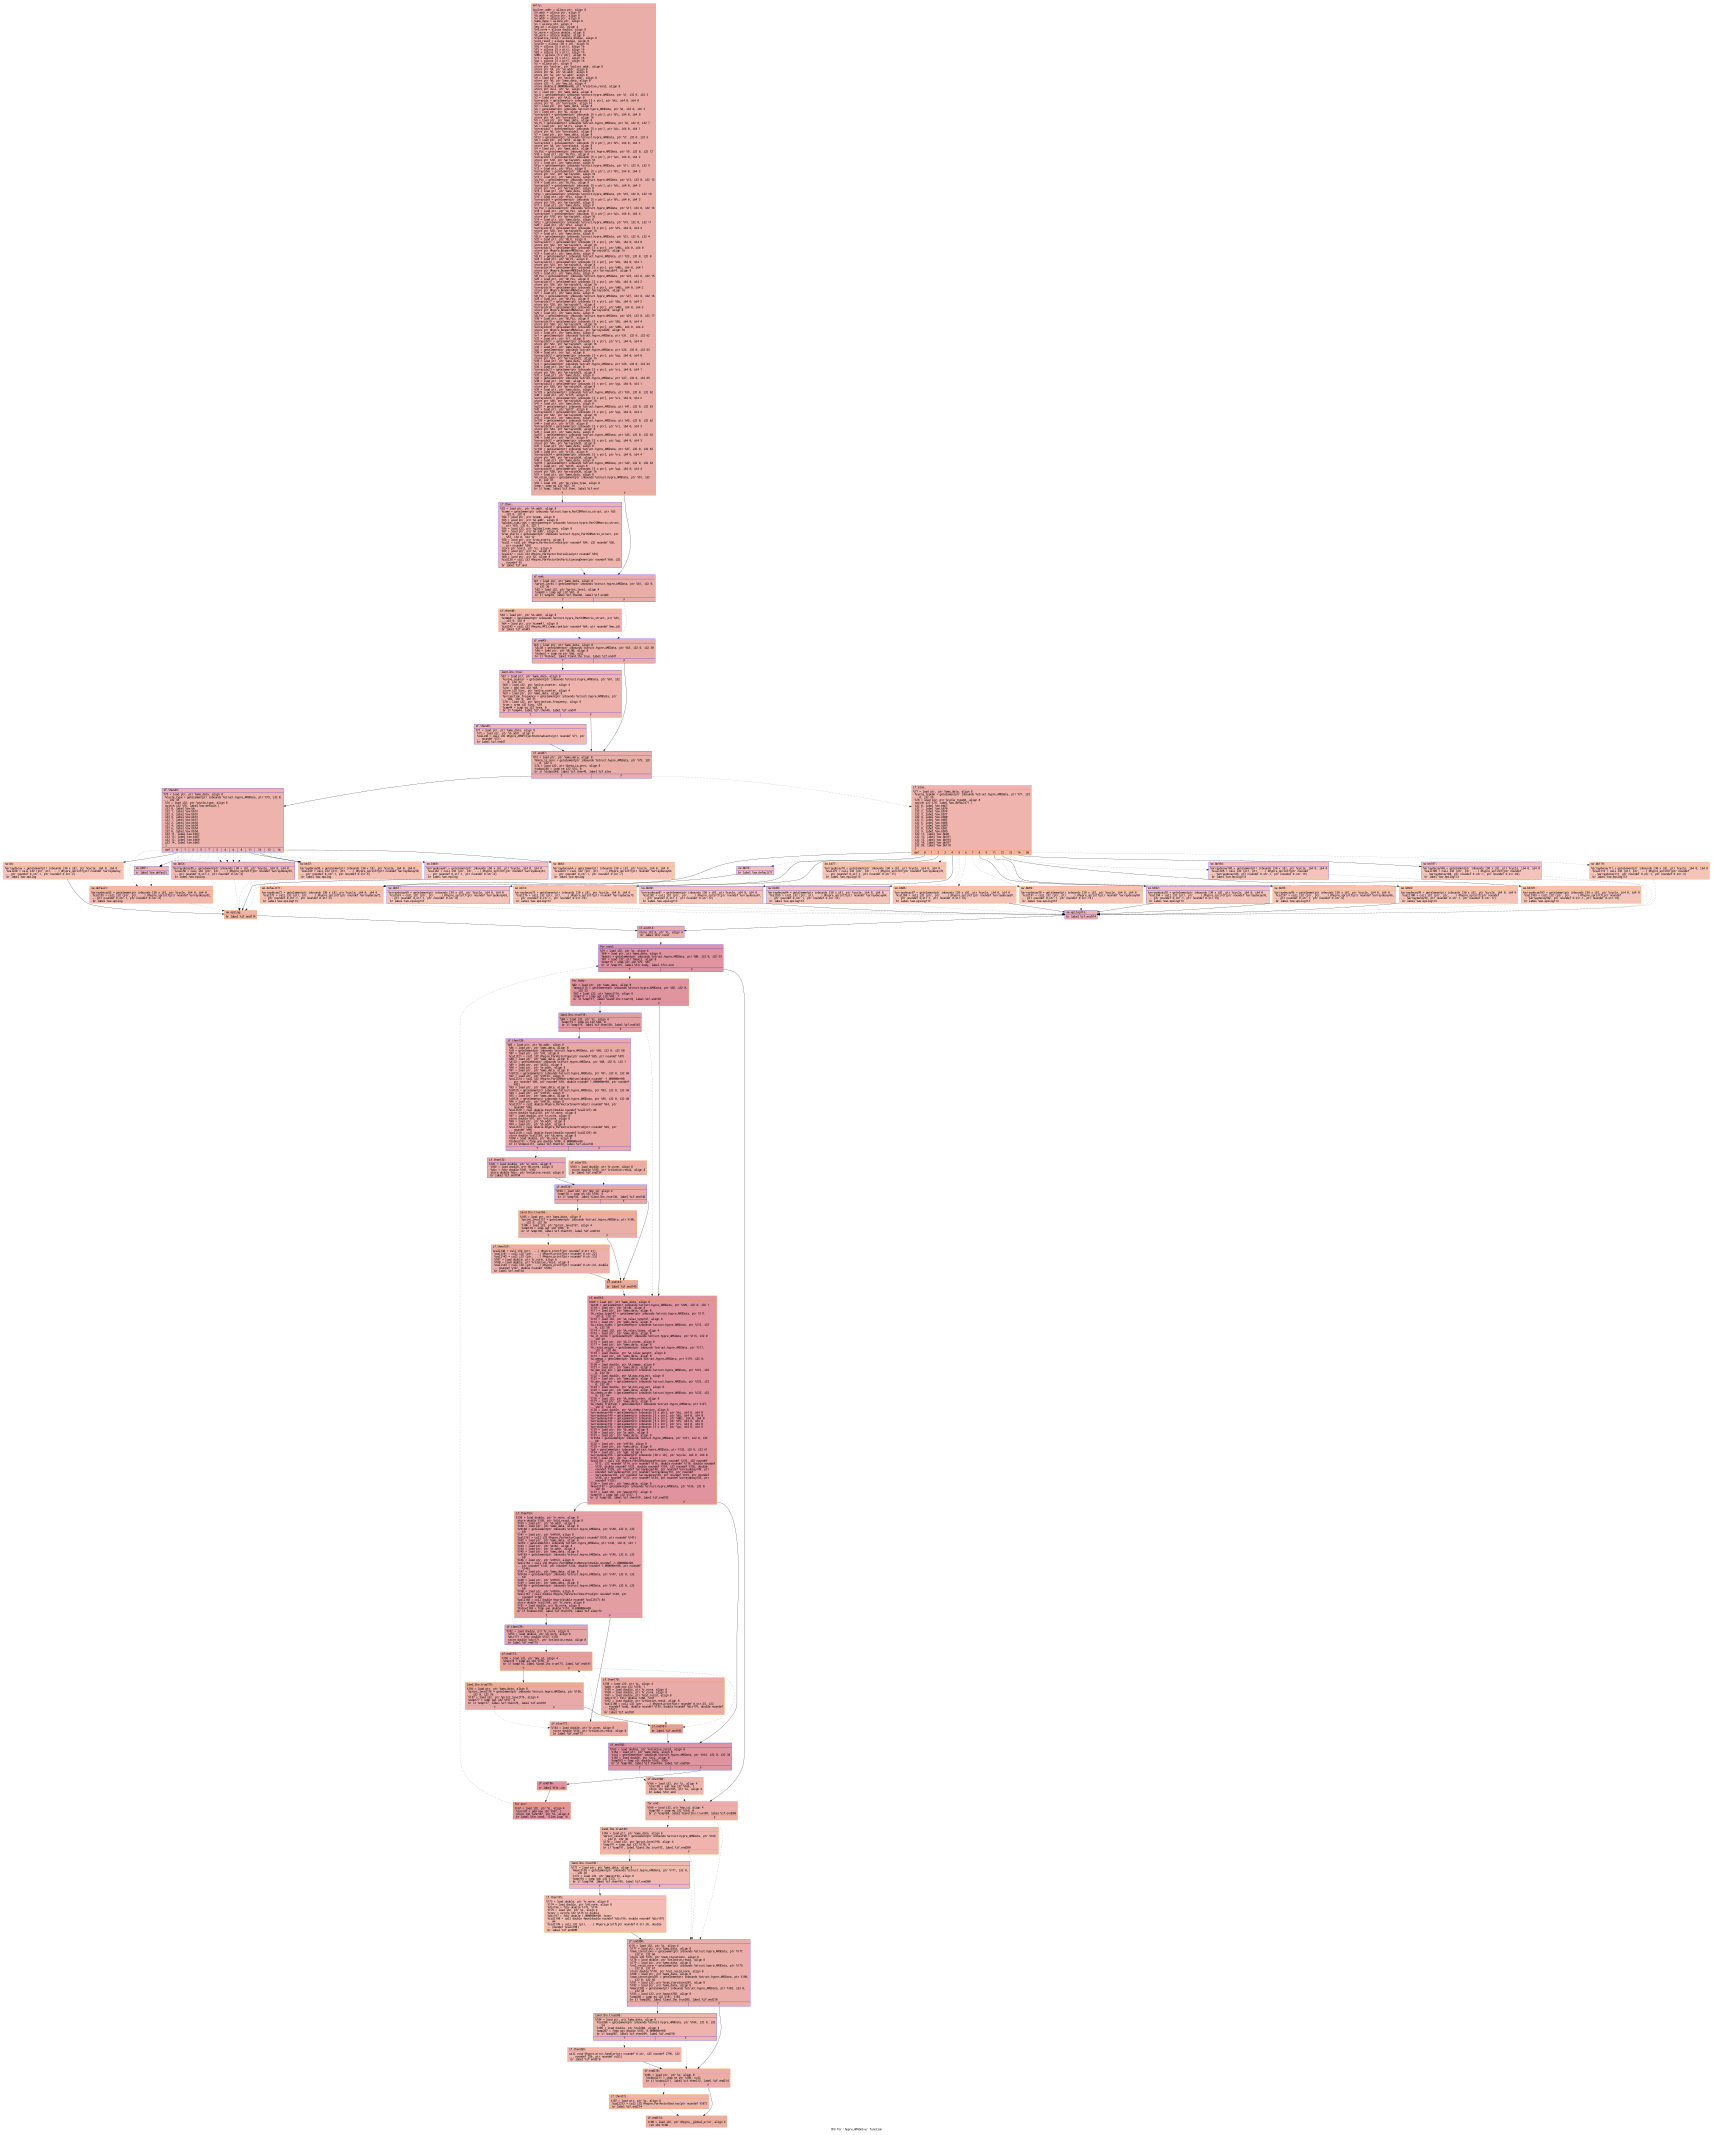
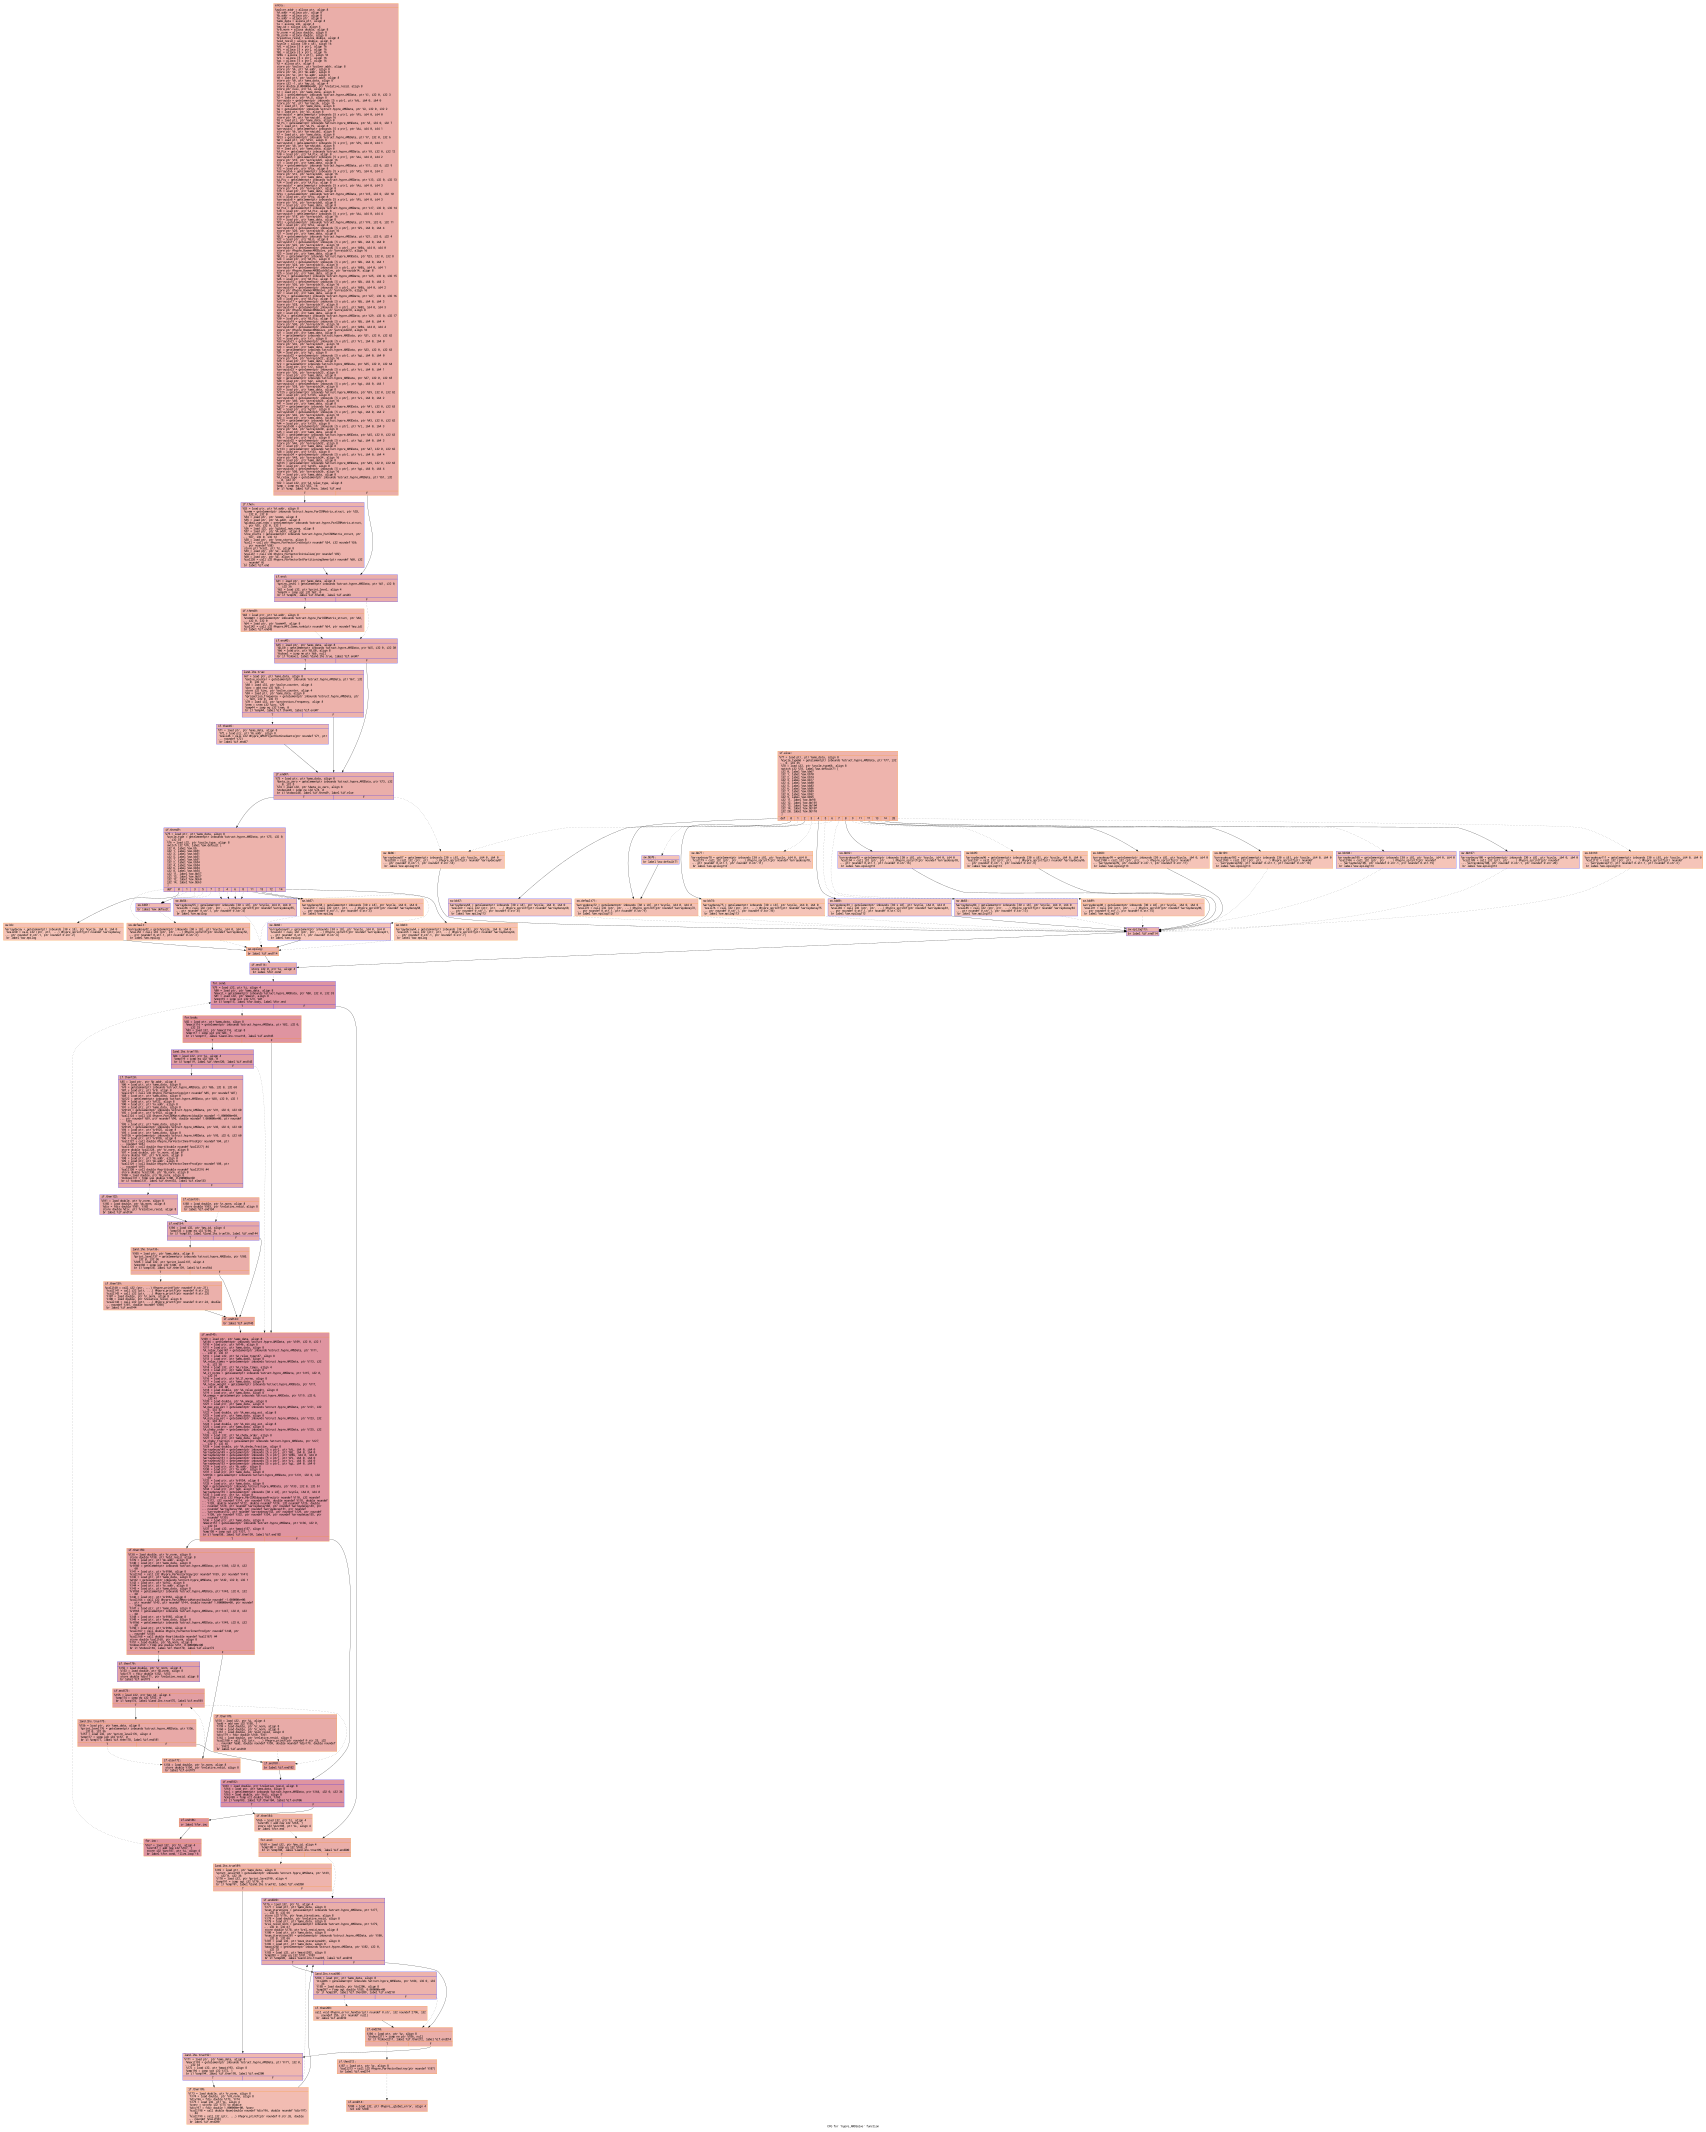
(781, 785) -> (424, 816)
(712, 2102) -> (368, 2052)
